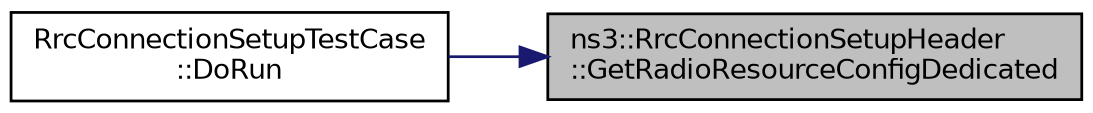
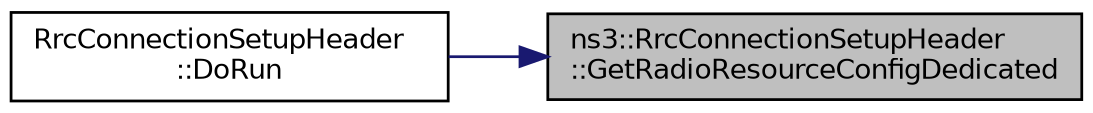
(230, 57) -> (230, 57)
